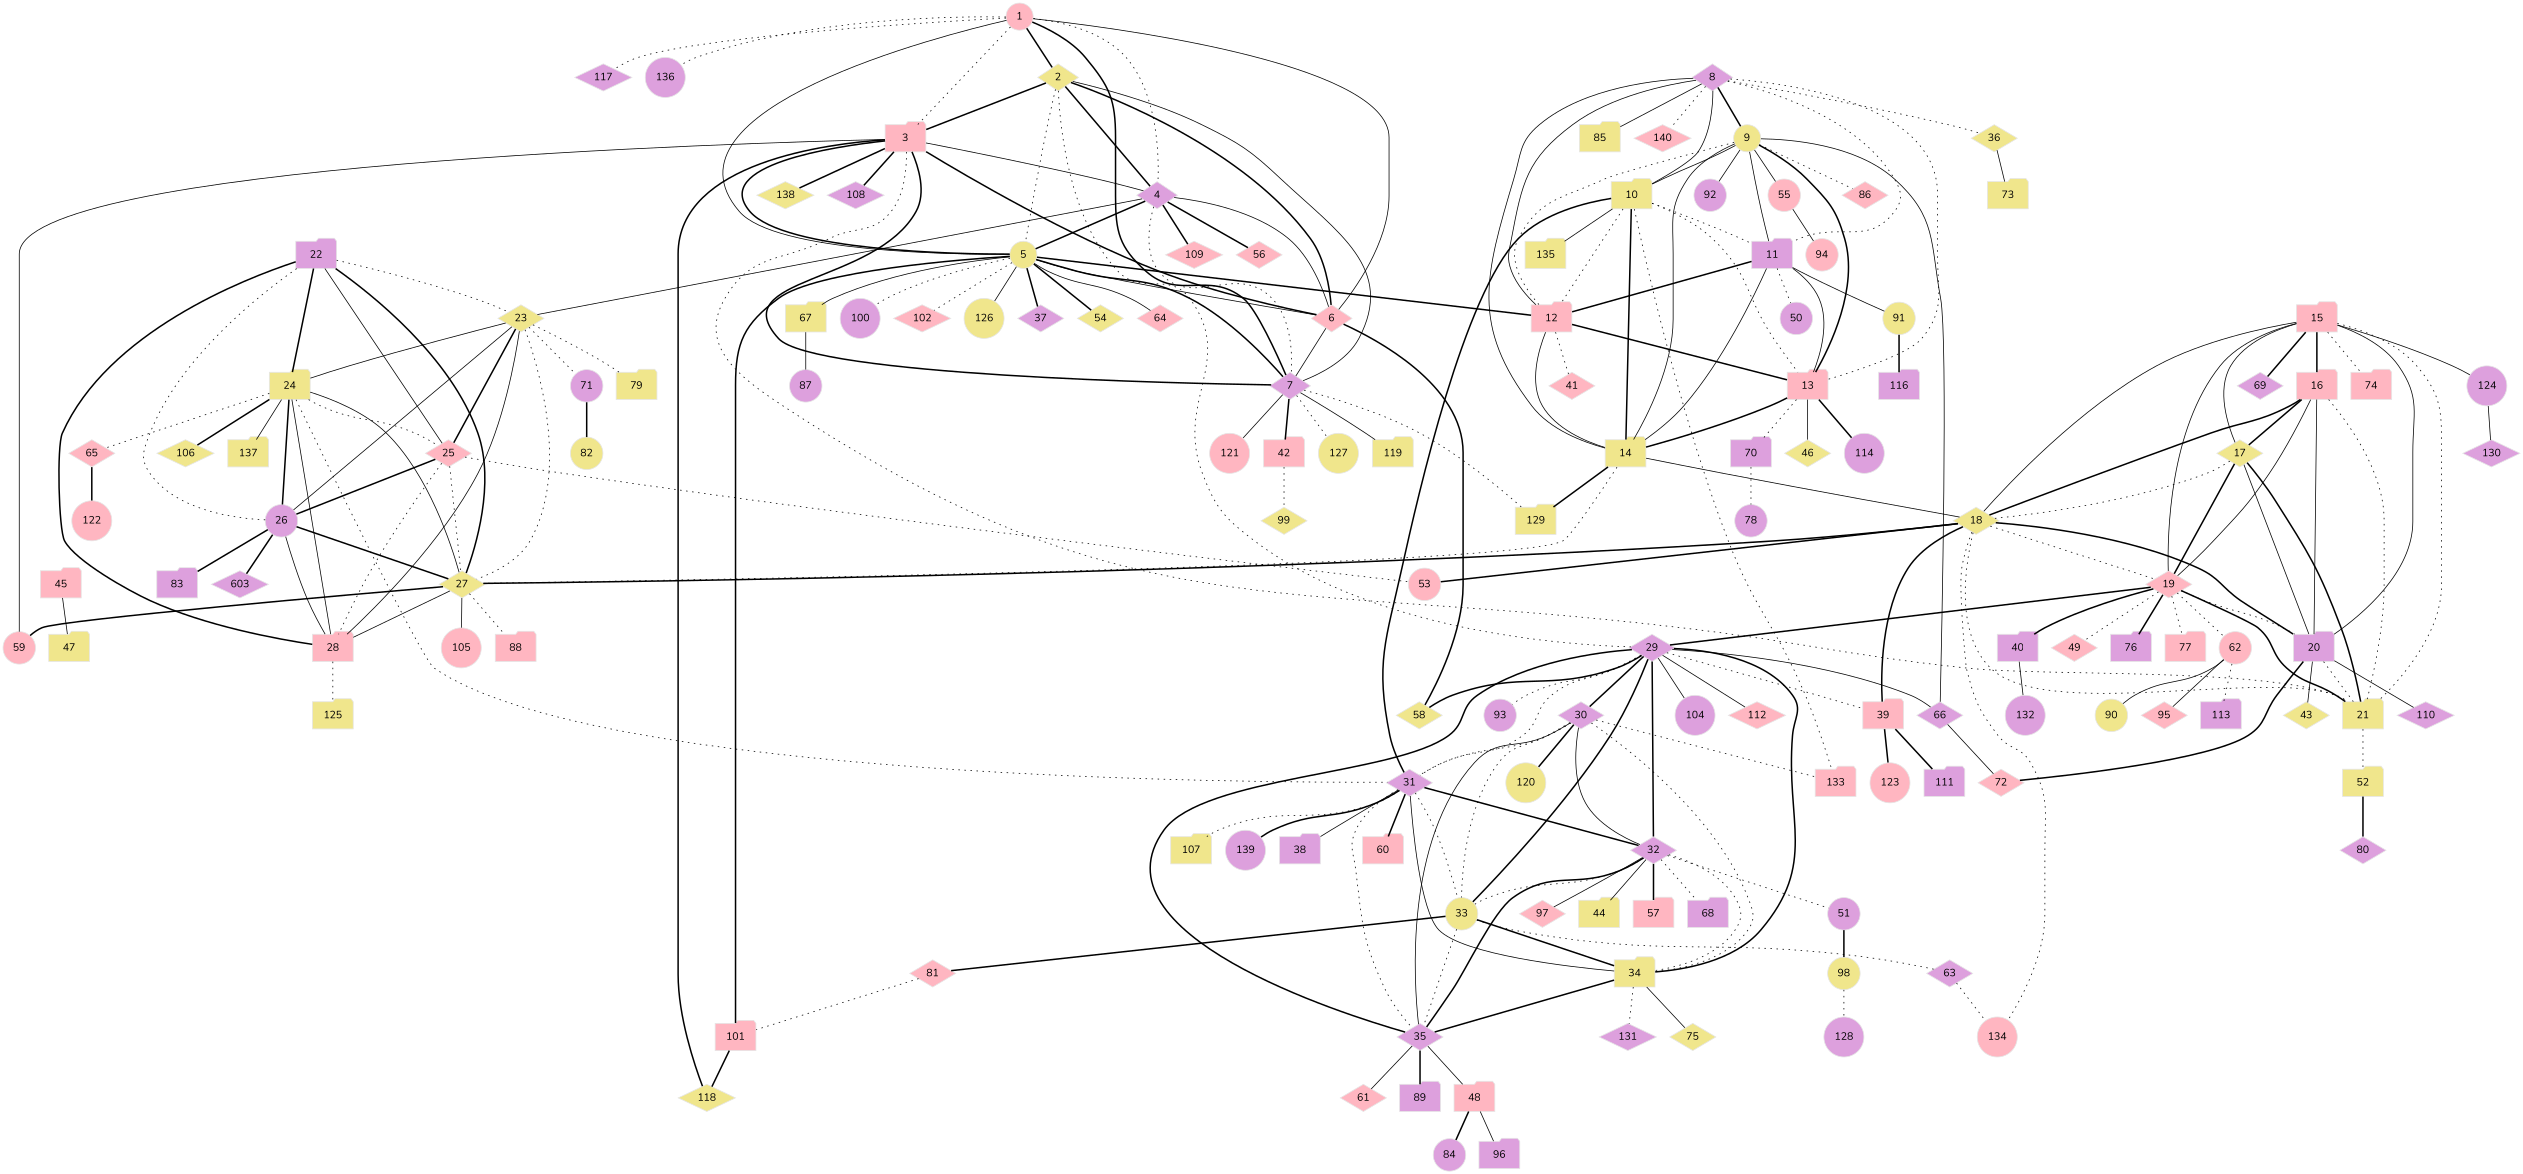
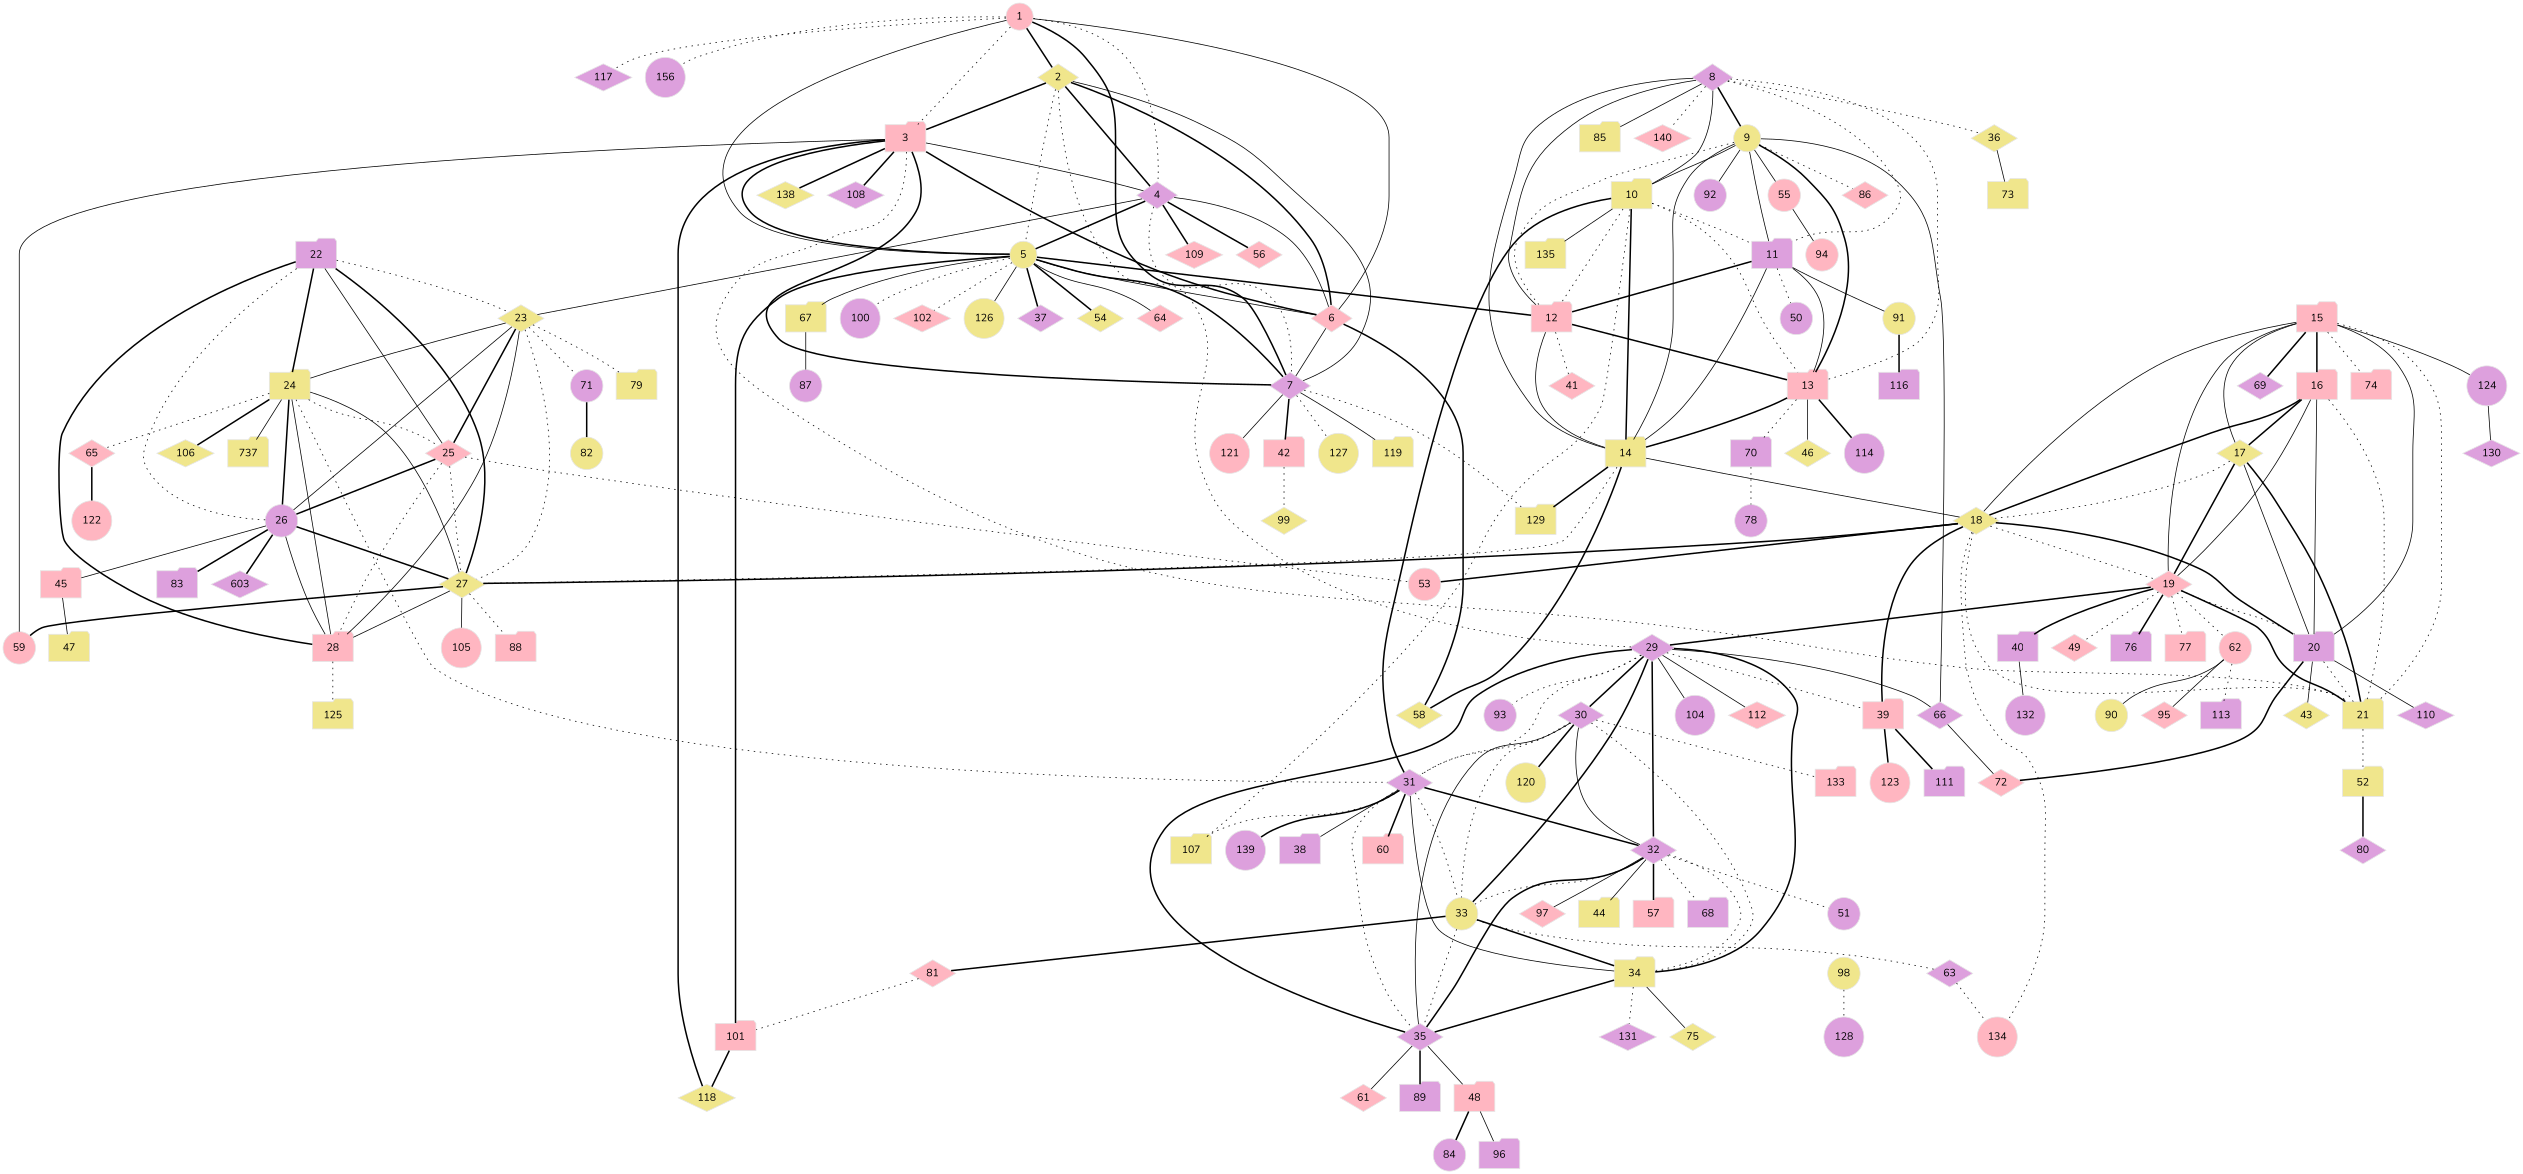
(665, 77) -> (665, 77)
(248, 453) -> (248, 453)
(1712, 497) -> (1486, 535)
none -> (174, 552)
(1535, 681) -> (1551, 610)
(1844, 944) -> none
